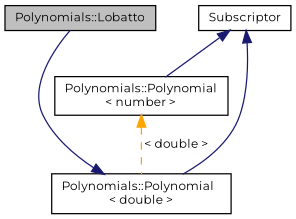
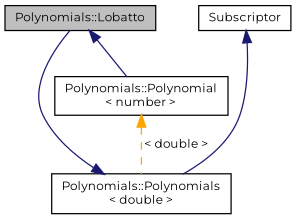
(192, 57) -> (112, 58)
(141, 194) -> (141, 194)
